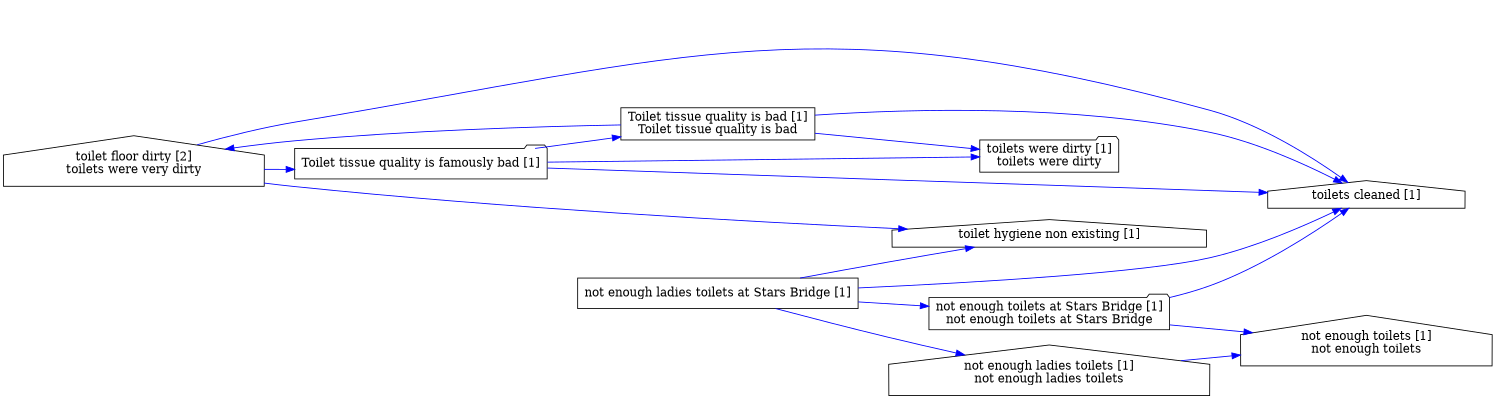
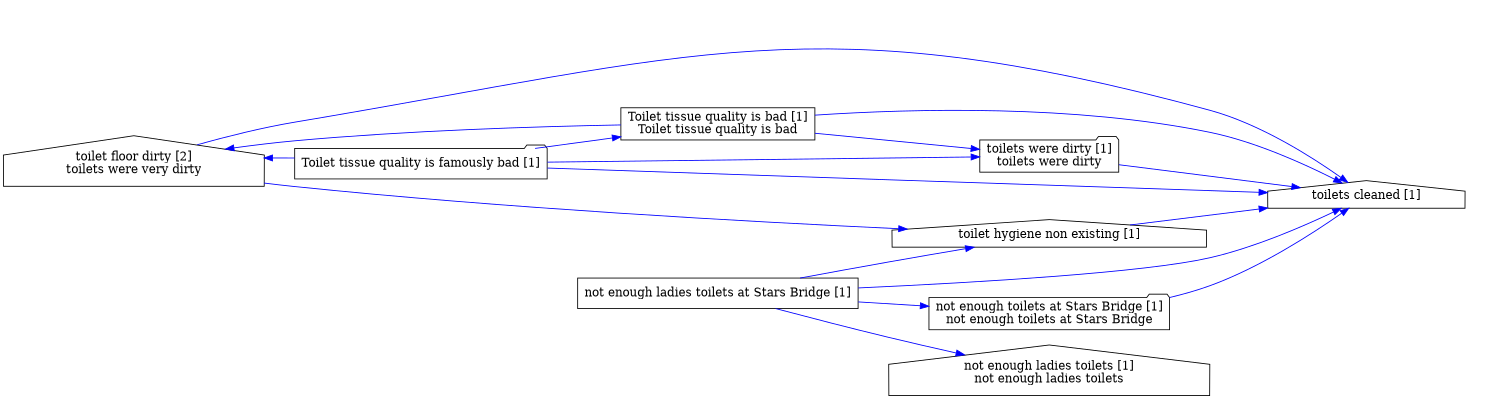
(275, 169) -> (284, 158)
none -> (1205, 176)
none -> (1195, 217)
(1366, 343) -> none
